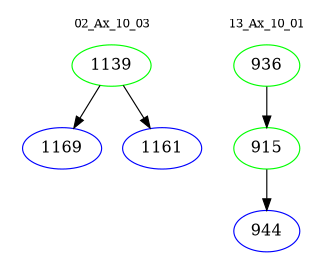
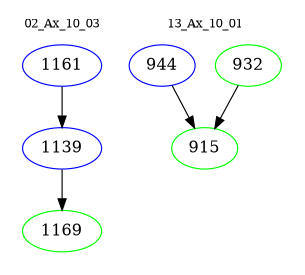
(112, 66) -> (62, 148)
(267, 66) -> (248, 66)
(134, 102) -> (62, 101)
(62, 148) -> (62, 231)
(267, 184) -> (181, 102)
